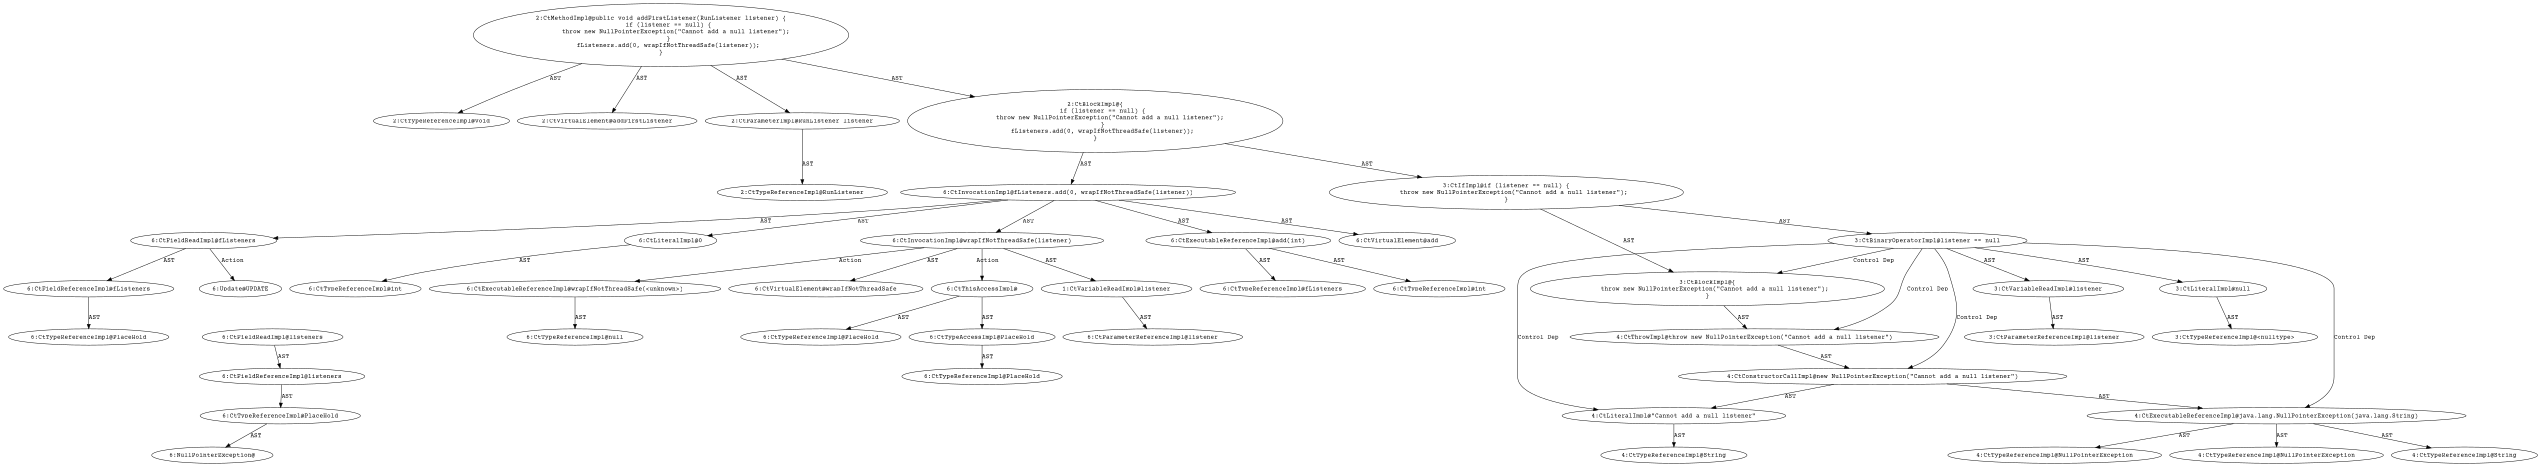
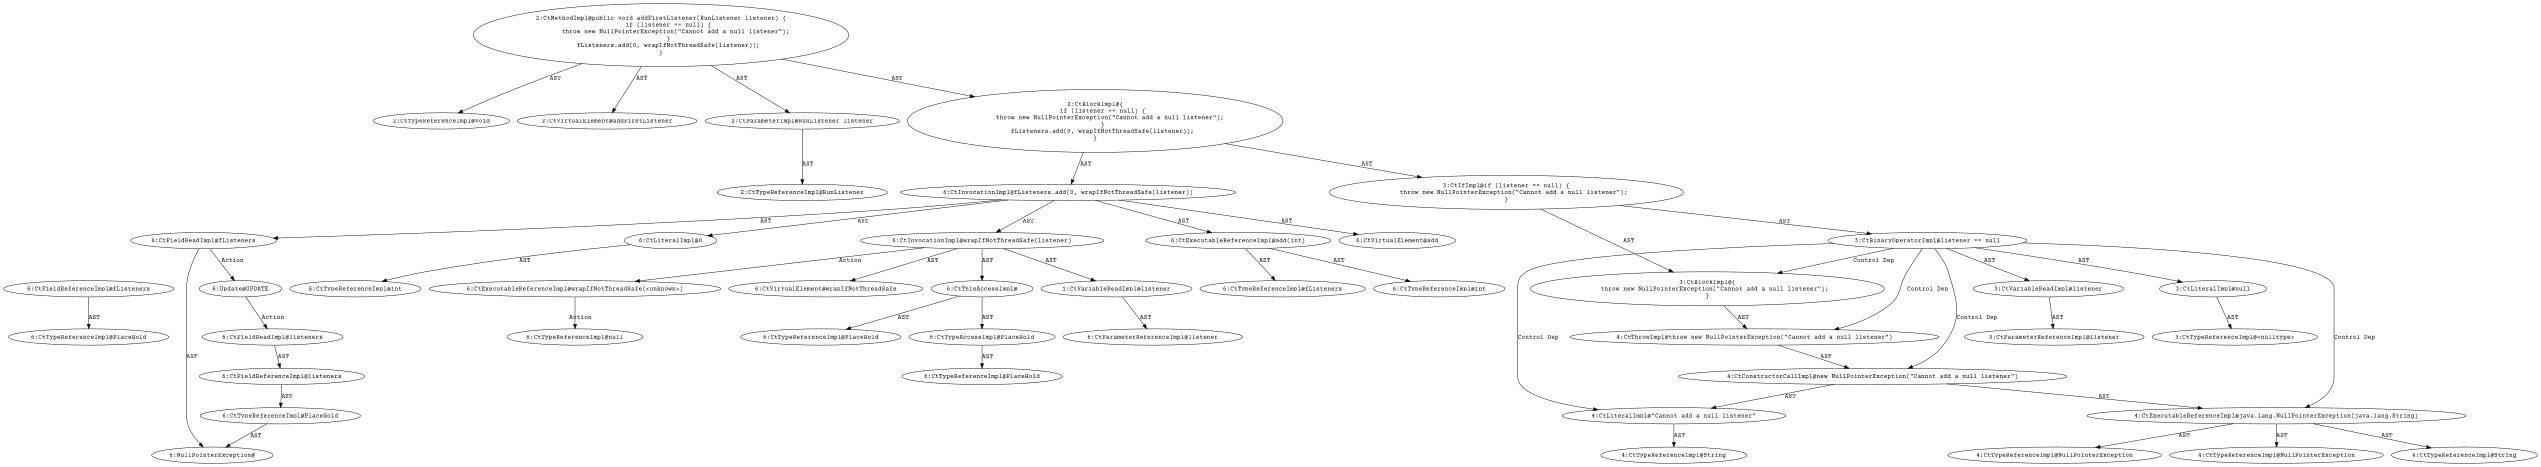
(988, 260) -> (988, 260)
(148, 264) -> (187, 347)
none -> (255, 311)
(581, 317) -> (581, 317)
